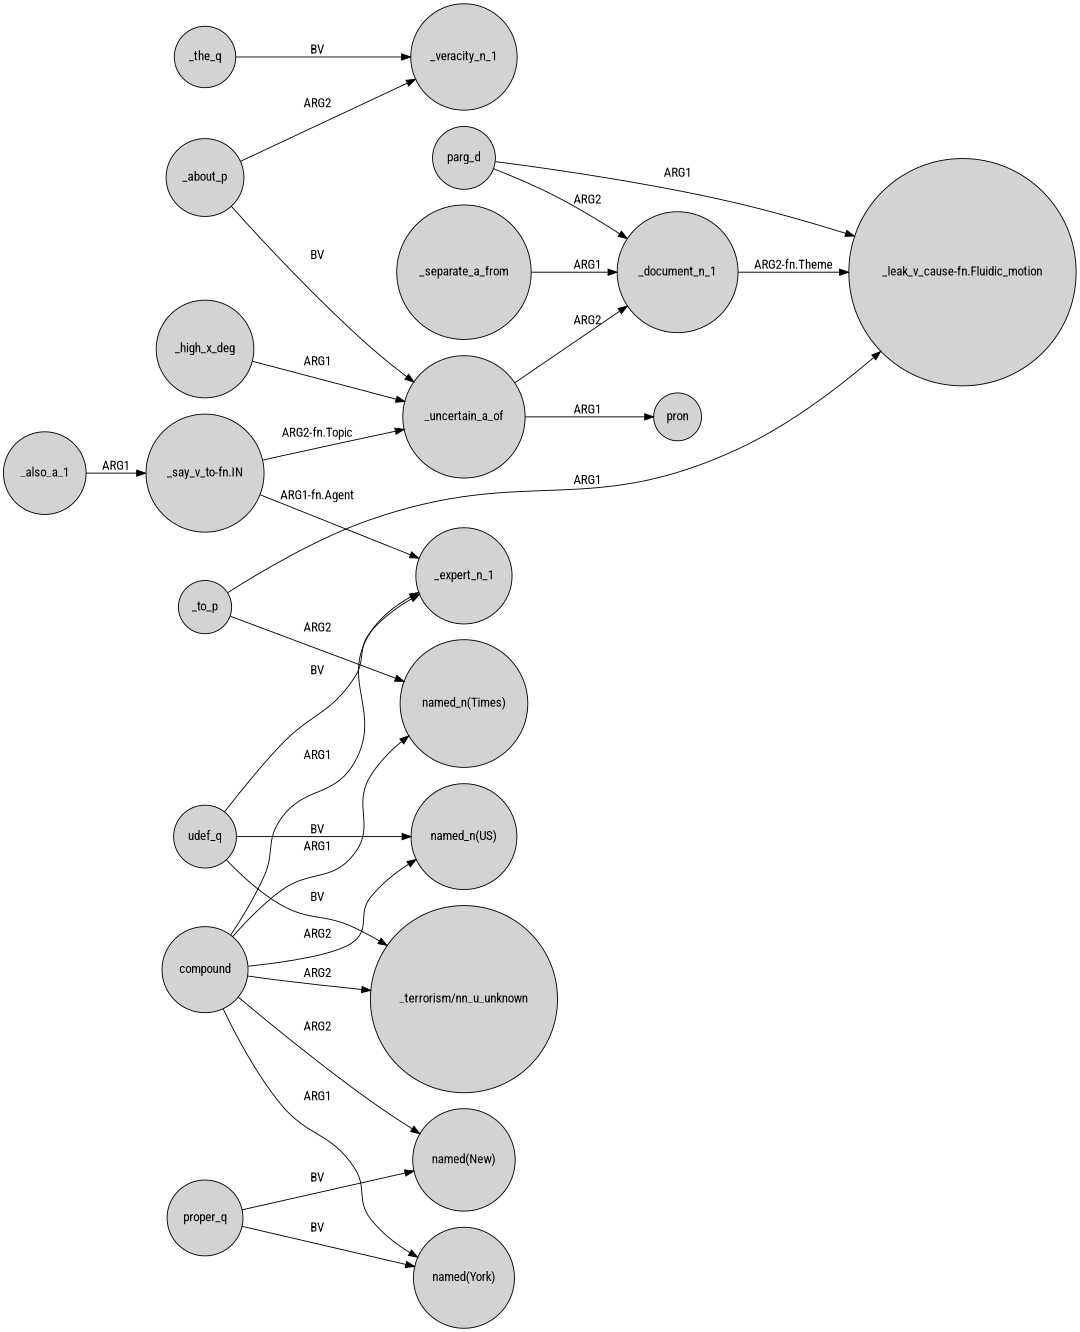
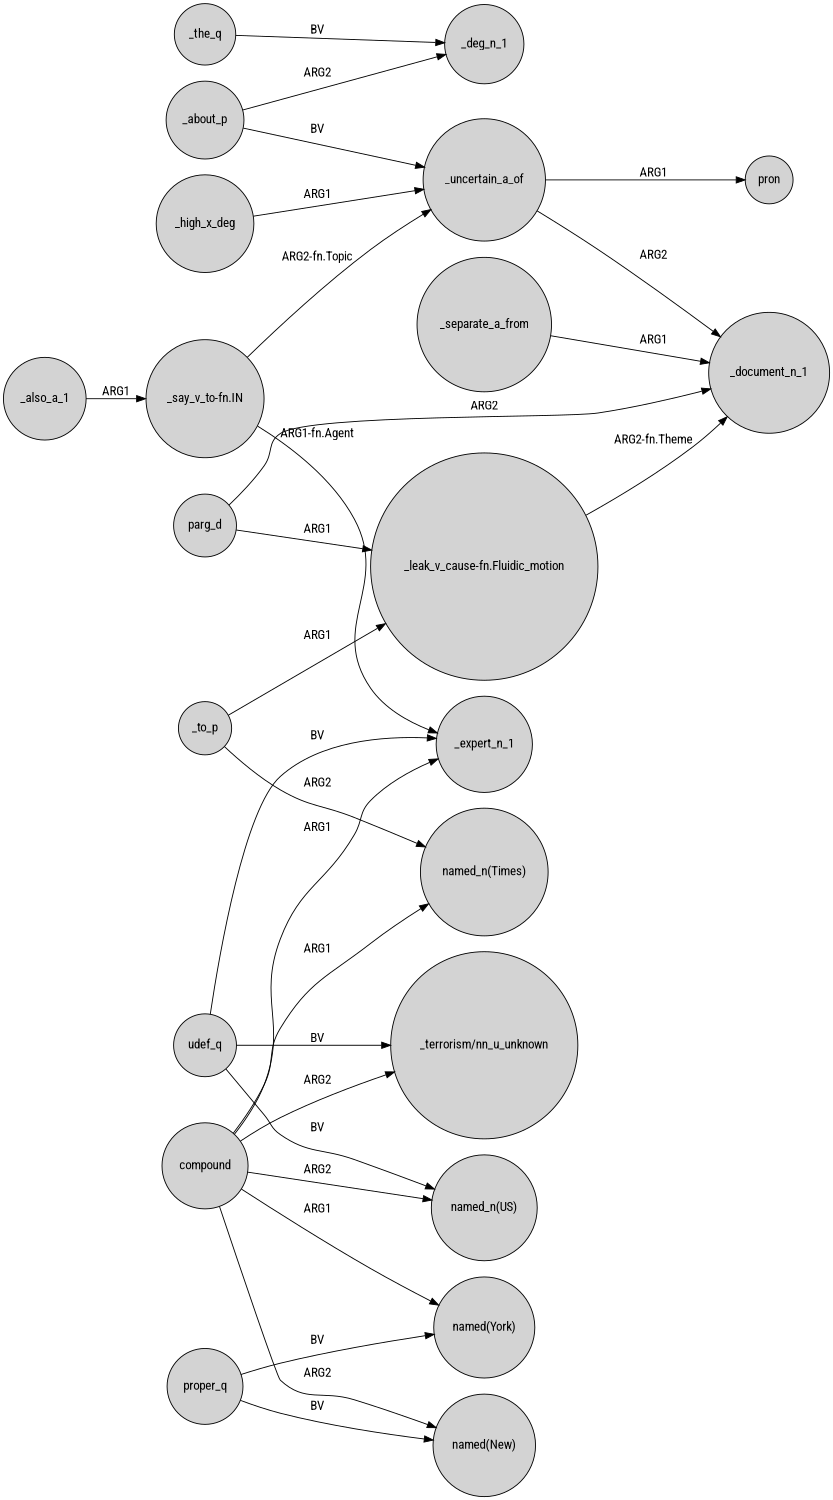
(464, 57) -> (484, 44)
(789, 272) -> (656, 473)
